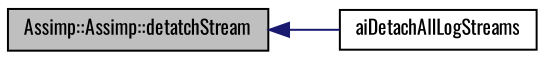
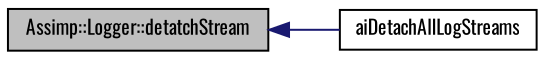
(138, 30) -> (138, 30)
